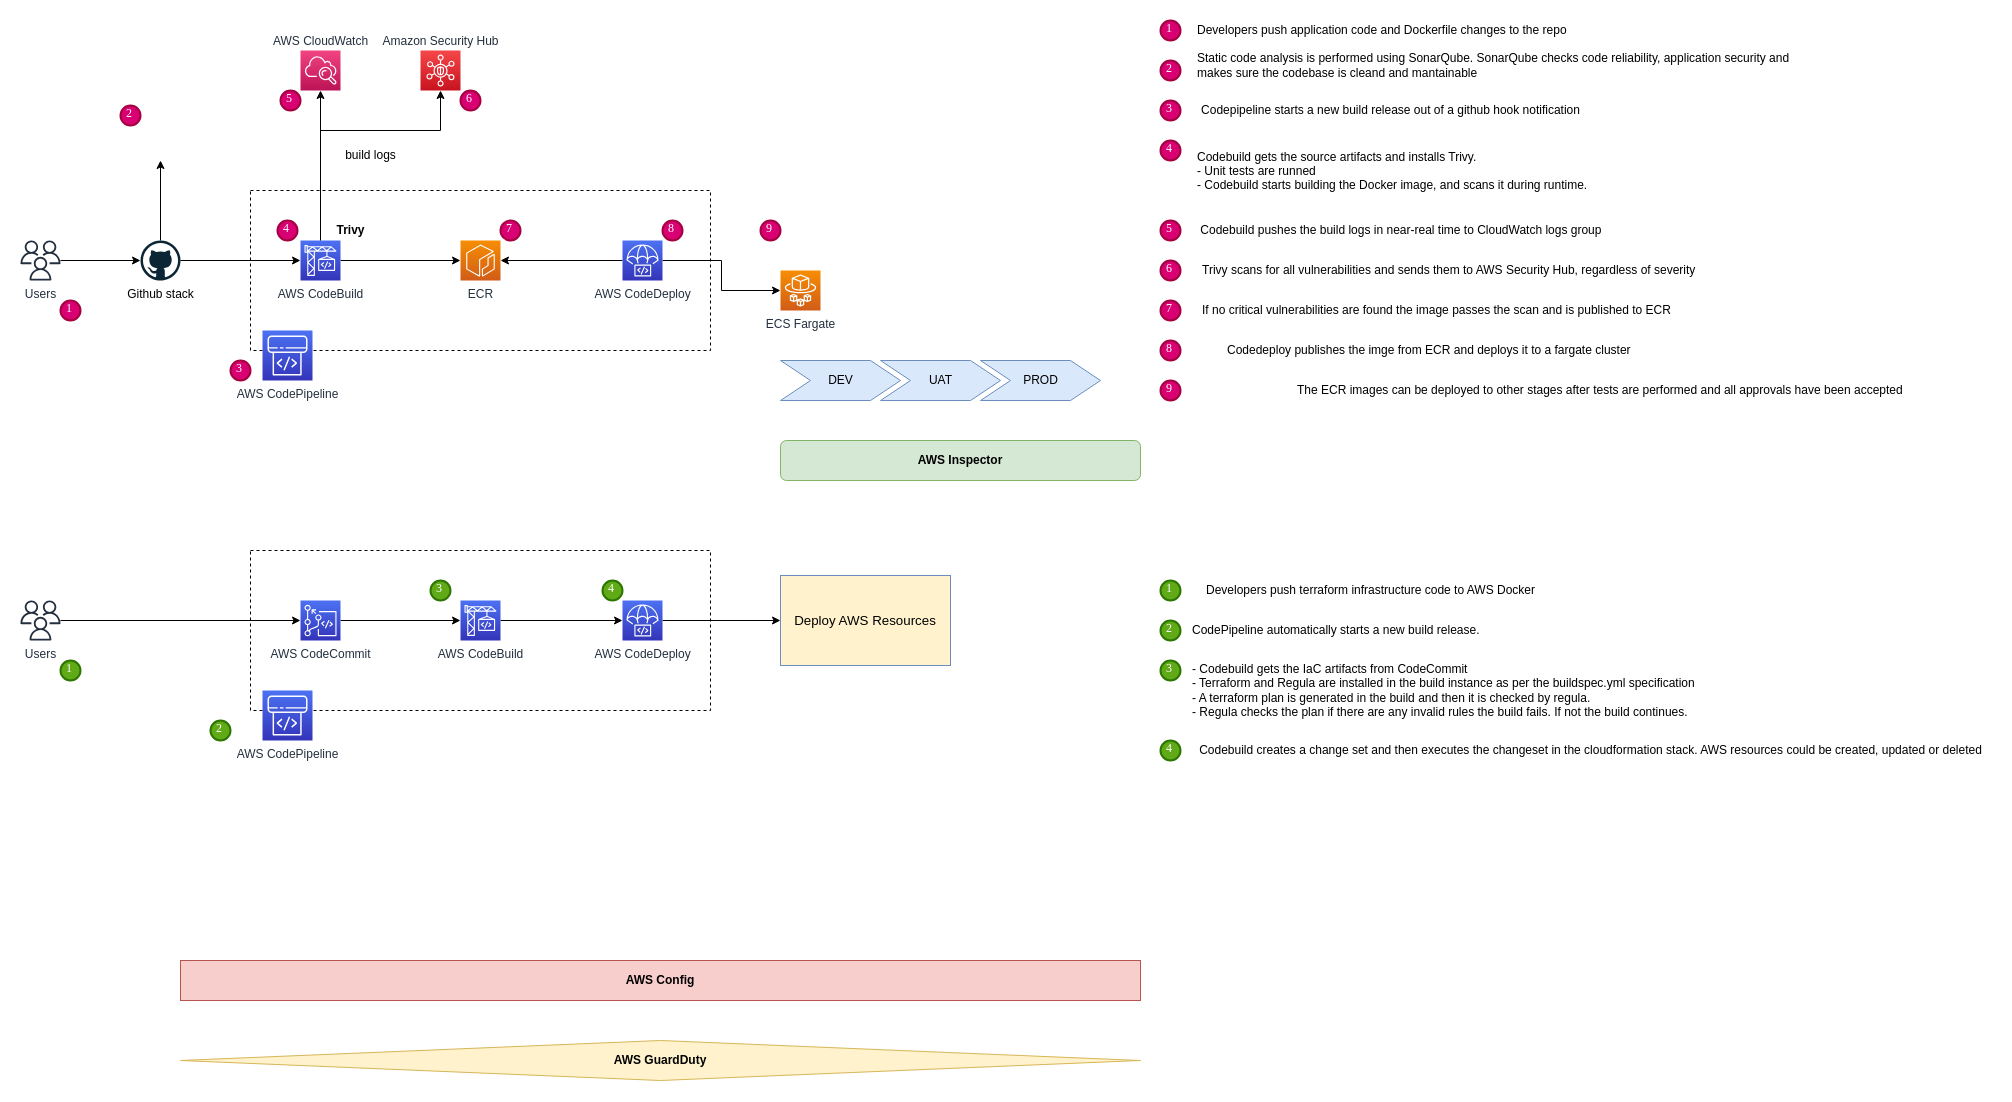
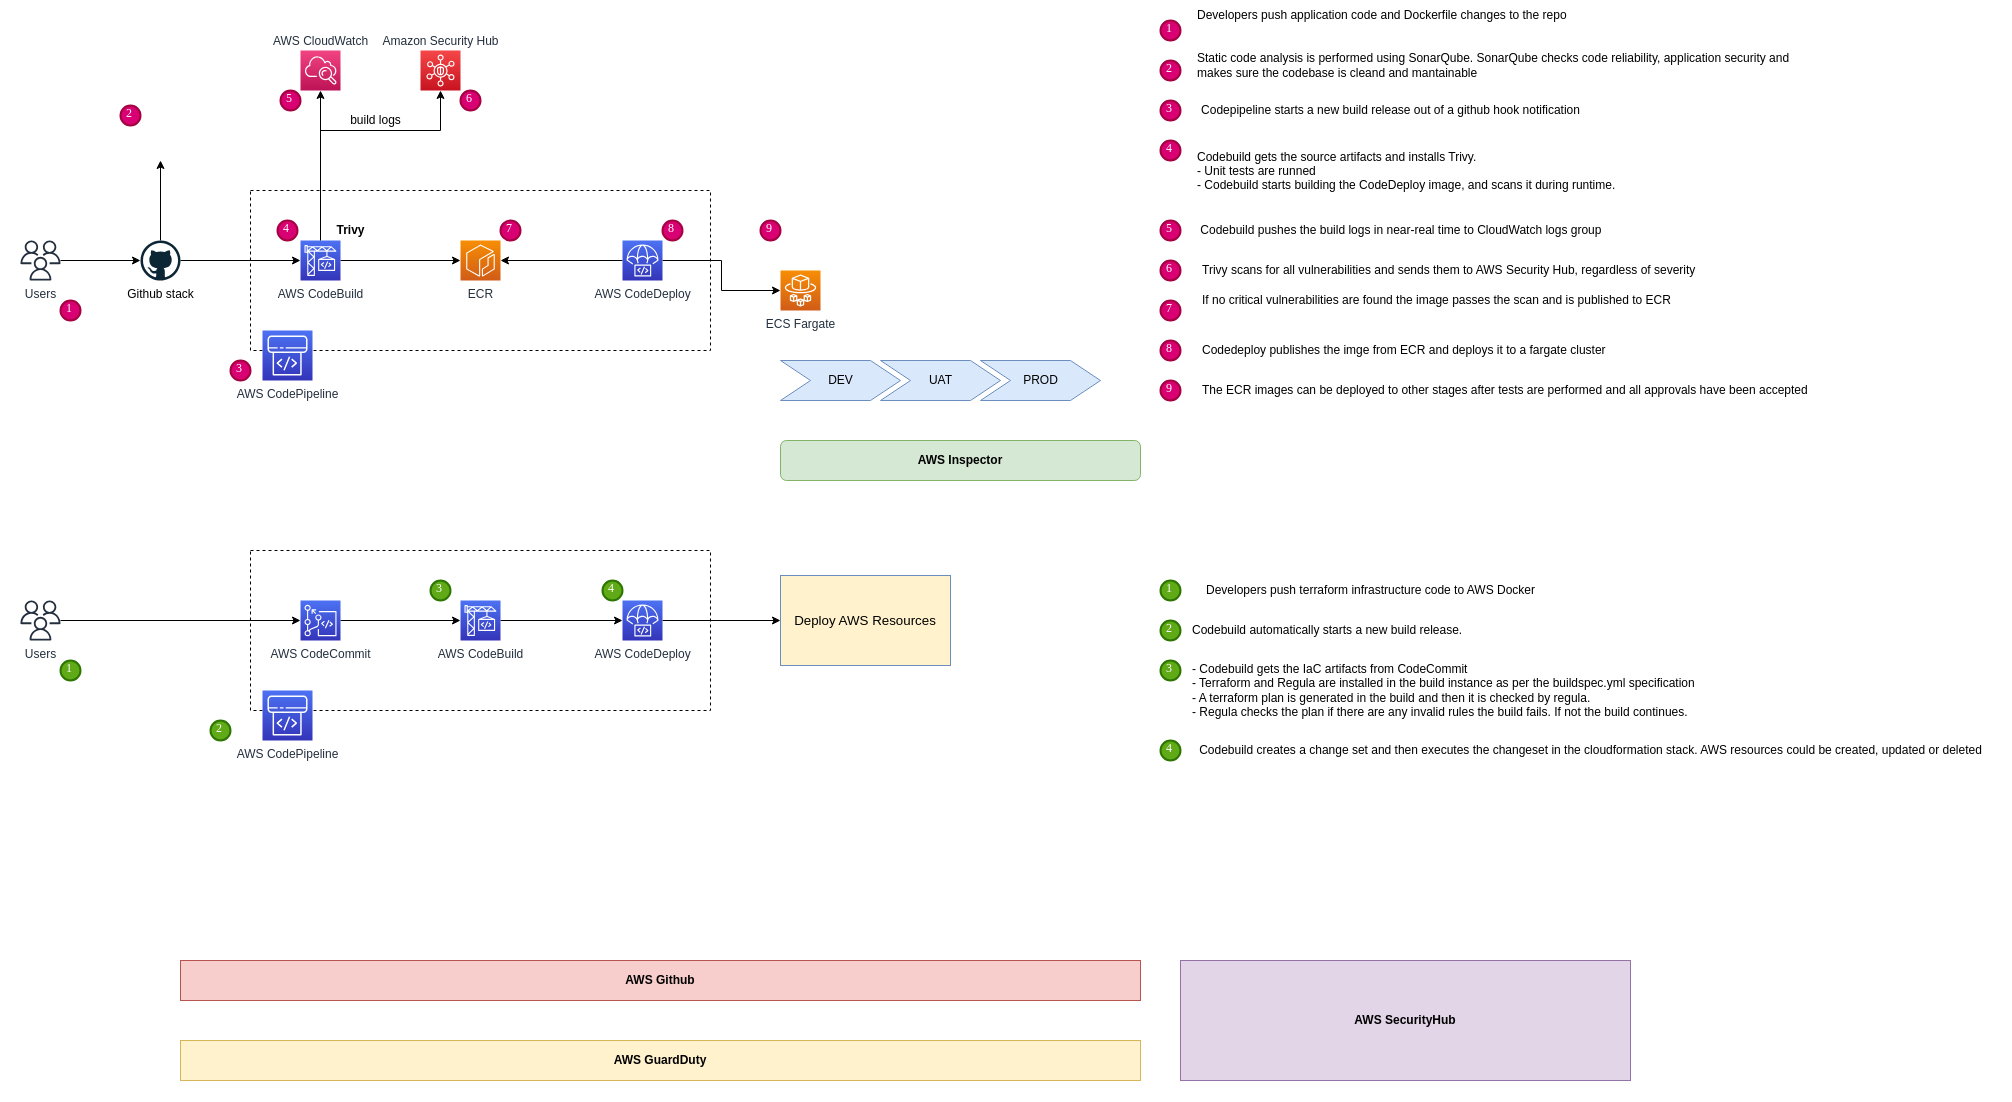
(1391, 31) -> (1391, 16)
(371, 156) -> (376, 121)
(1412, 186) -> (1424, 186)
(1441, 311) -> (1441, 301)
(1436, 351) -> (1411, 351)
(1606, 391) -> (1511, 391)
(1349, 631) -> (1340, 631)
(661, 981) -> (661, 981)
none -> (1406, 1021)
(661, 1061) -> (661, 1061)
